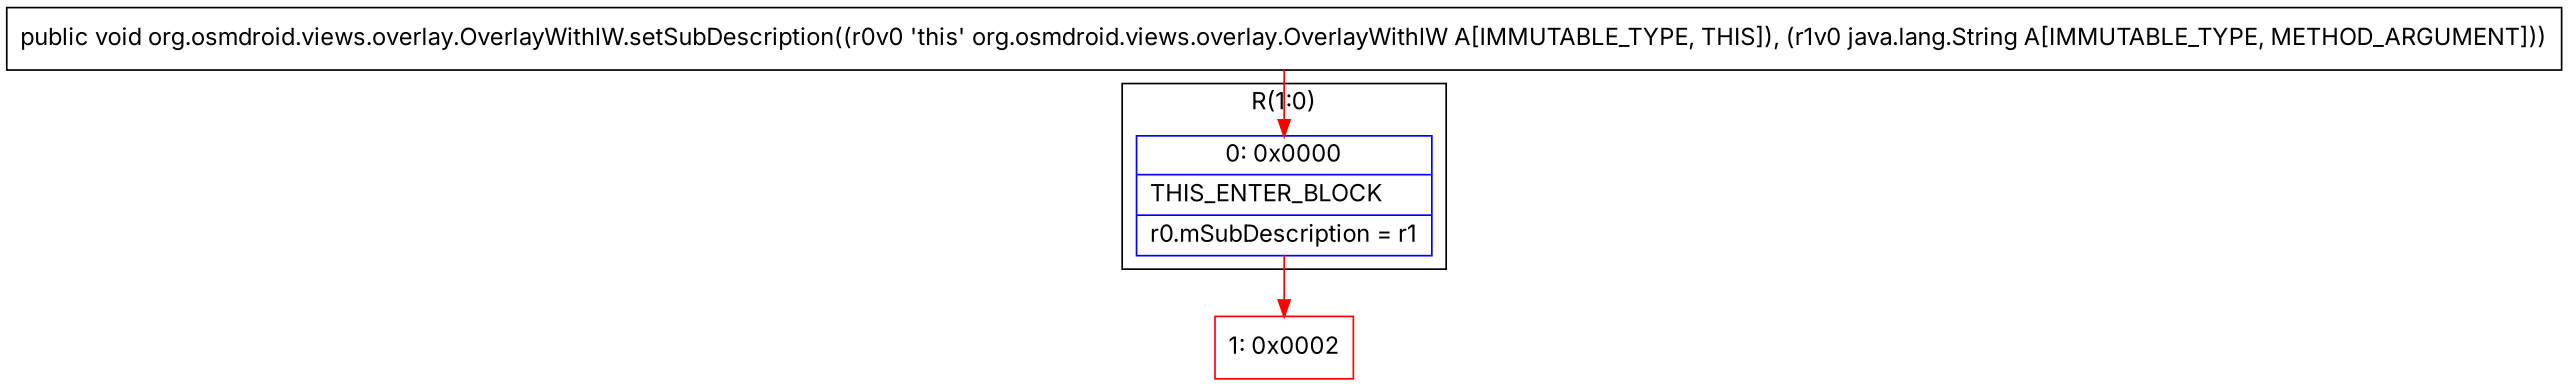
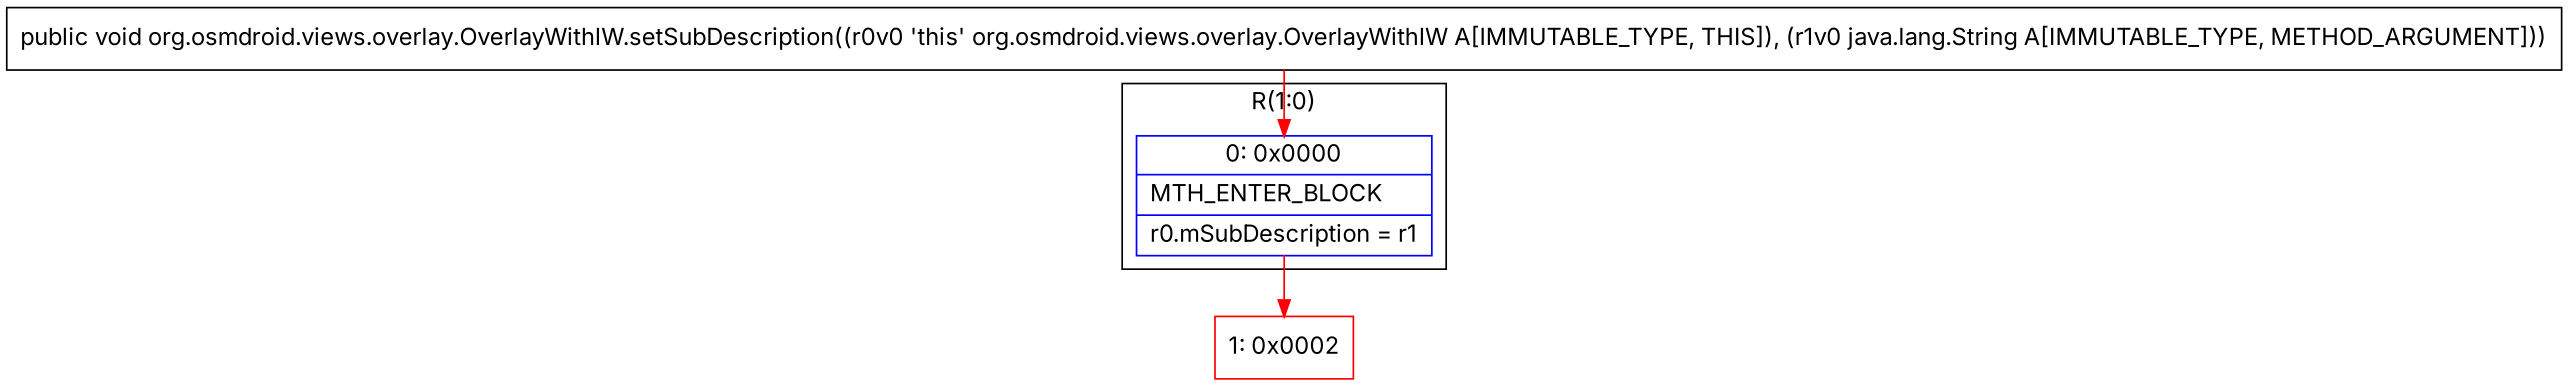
(1267, 194) -> (1267, 194)
